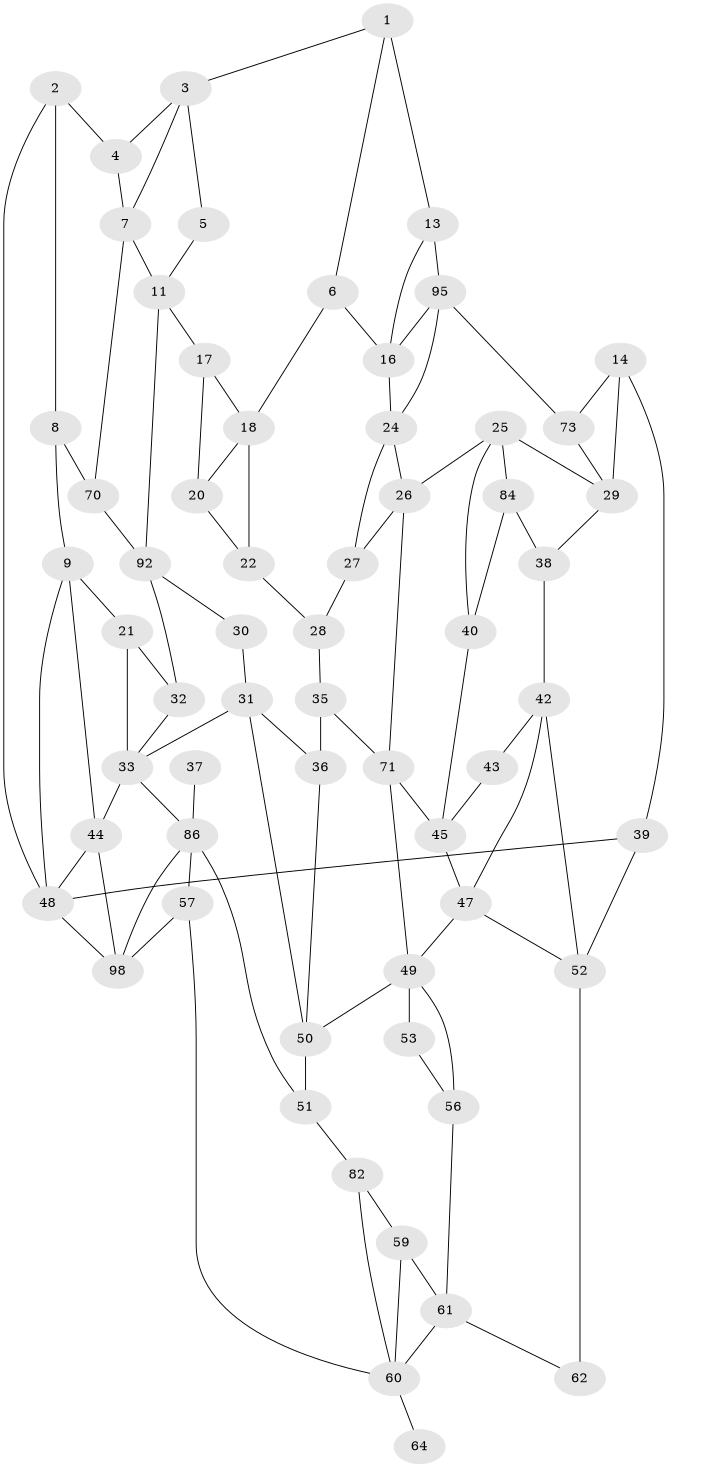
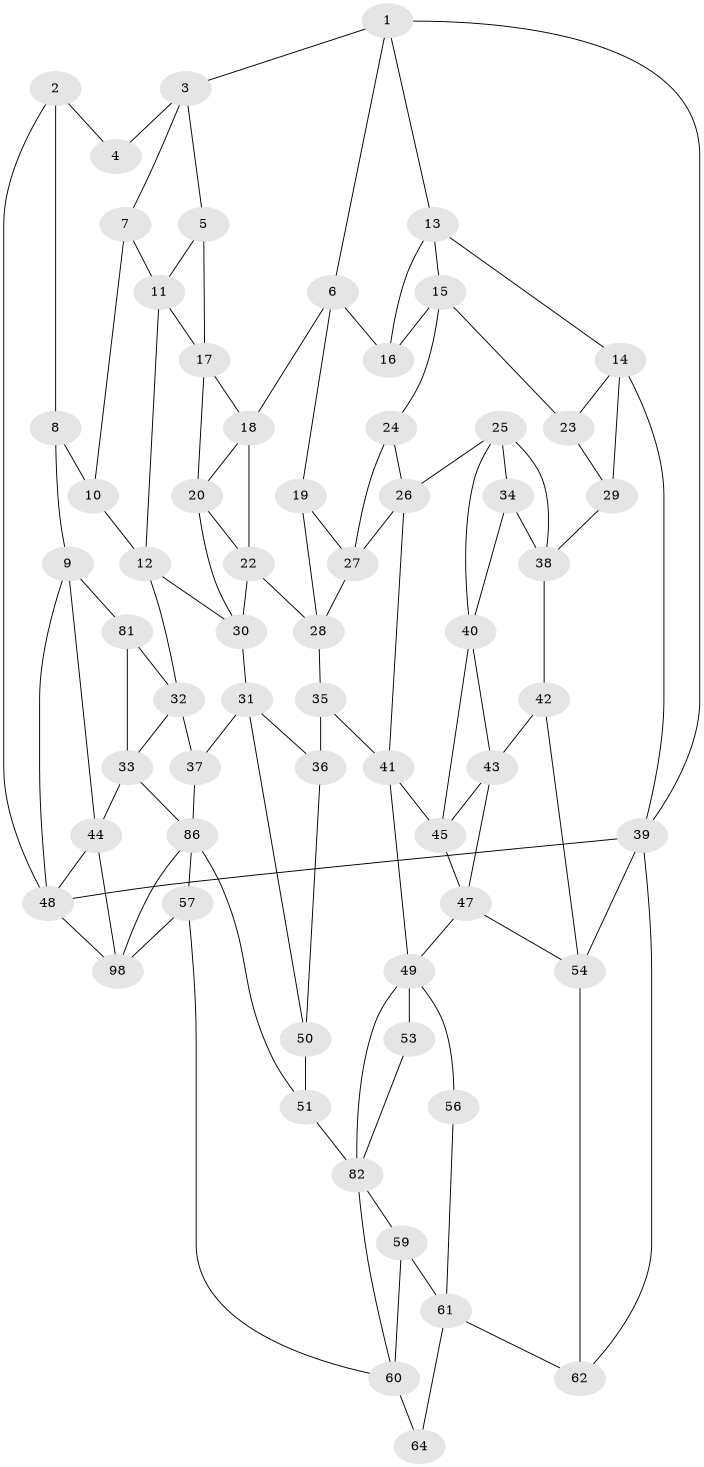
(121, 190) -> none
none -> (204, 292)
(440, 292) -> (440, 292)
none -> (527, 292)
none -> (700, 319)
(390, 394) -> none
(569, 428) -> (569, 428)
(556, 462) -> (545, 490)
(93, 496) -> (93, 496)
none -> (301, 496)
(508, 496) -> (508, 496)
(145, 564) -> (145, 564)
none -> (210, 566)
none -> (245, 598)
(127, 632) -> (127, 632)
none -> (481, 700)
none -> (187, 734)
(187, 734) -> (221, 734)
(389, 768) -> (389, 768)
(518, 806) -> (479, 836)
(580, 971) -> (580, 971)
(357, 1005) -> (363, 1069)
(431, 1073) -> (383, 1107)
none -> (652, 1116)
(420, 1345) -> (433, 1379)
